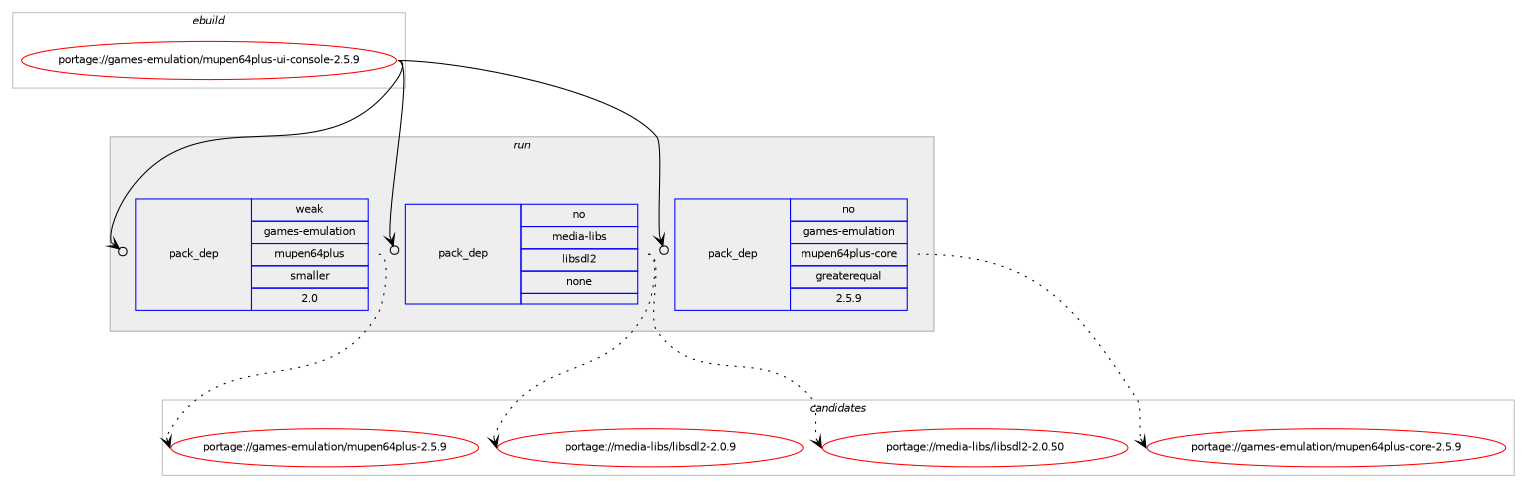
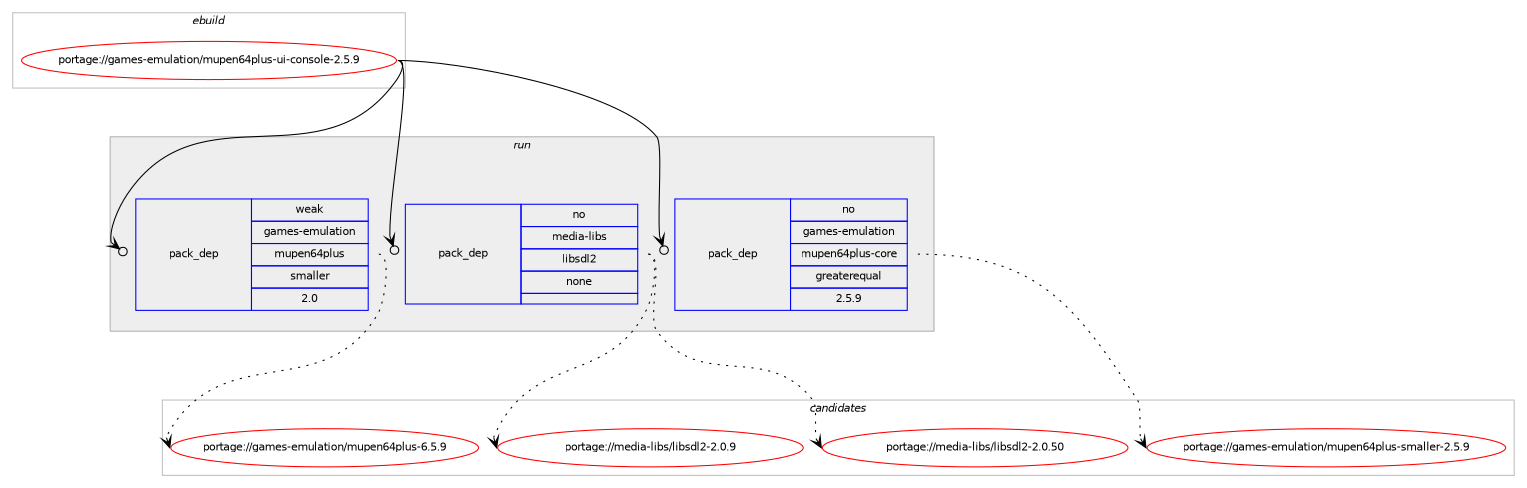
(325, 448) -> (325, 448)
(1326, 448) -> (1326, 448)
